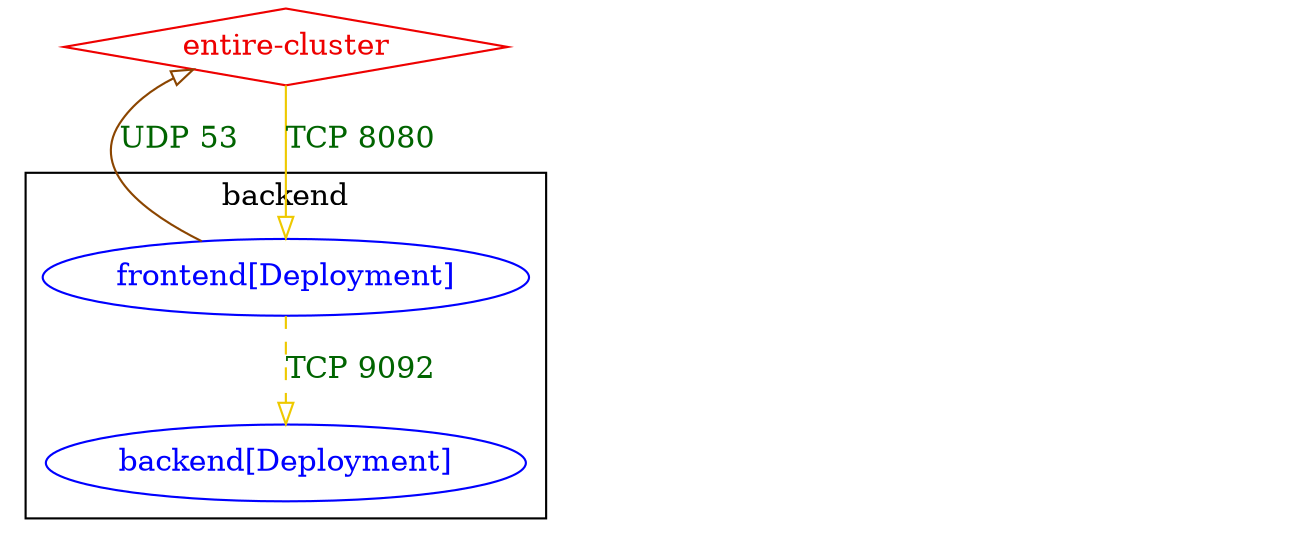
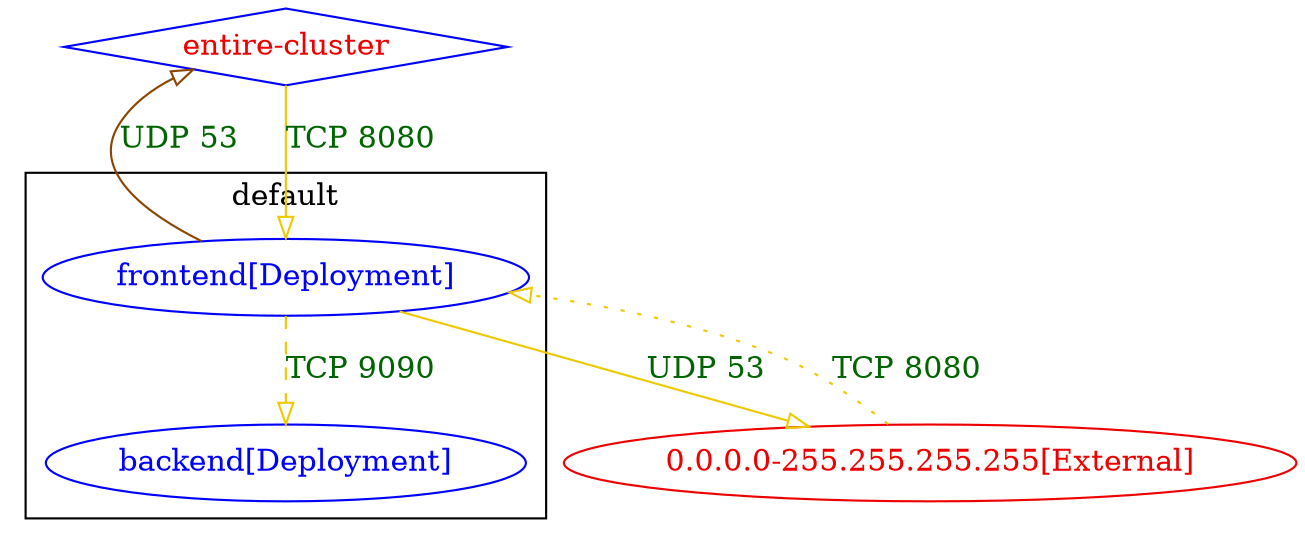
(286, 47) -> (286, 47)
(286, 197) -> (286, 197)
(361, 370) -> (361, 370)
none -> (930, 463)
